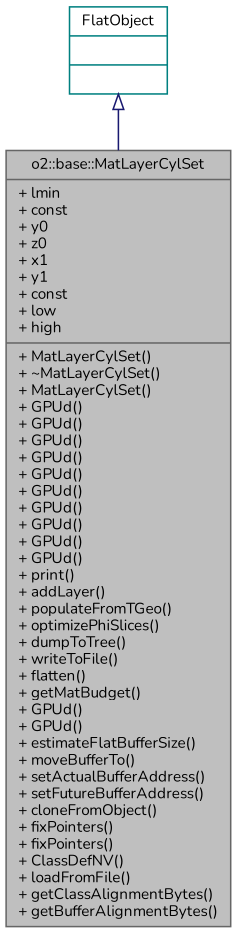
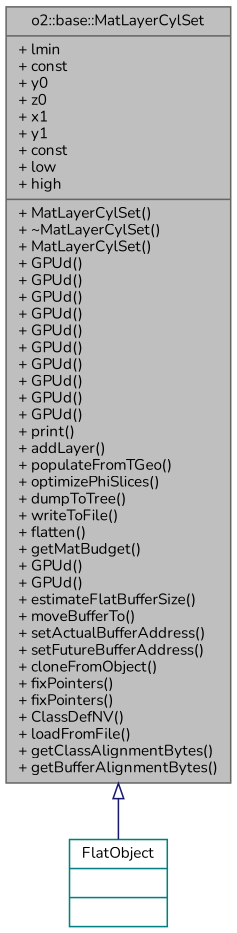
(118, 130) -> (118, 819)
